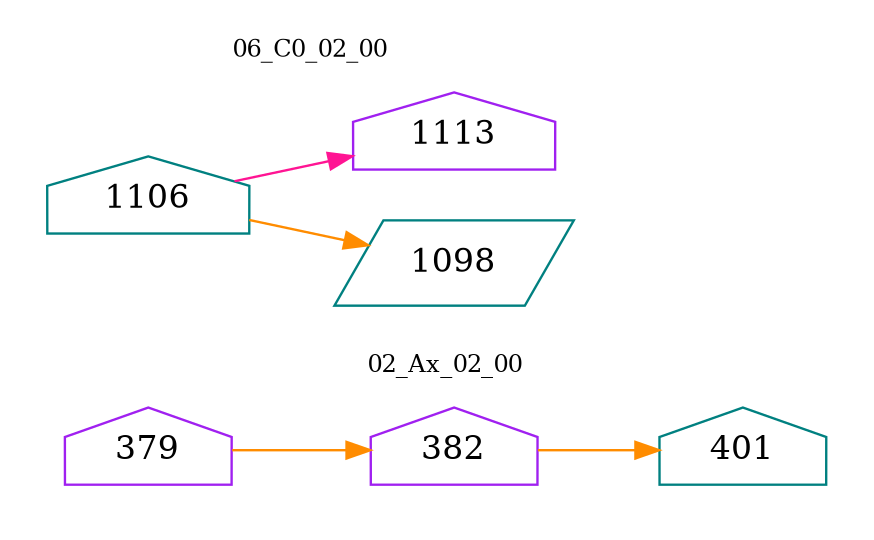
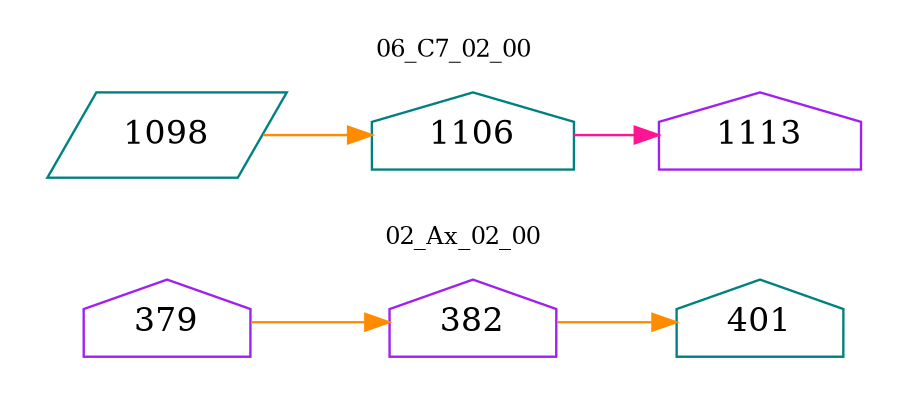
(311, 51) -> (454, 51)
(297, 230) -> (305, 135)
